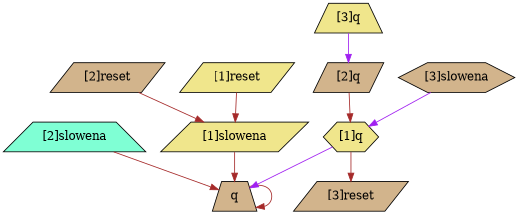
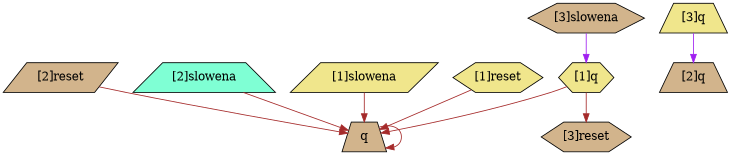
(237, 78) -> (498, 78)
(348, 78) -> (693, 78)
(236, 103) -> (429, 108)
(350, 103) -> none
(167, 106) -> (219, 110)
(295, 166) -> (479, 112)
(351, 196) -> (586, 137)
